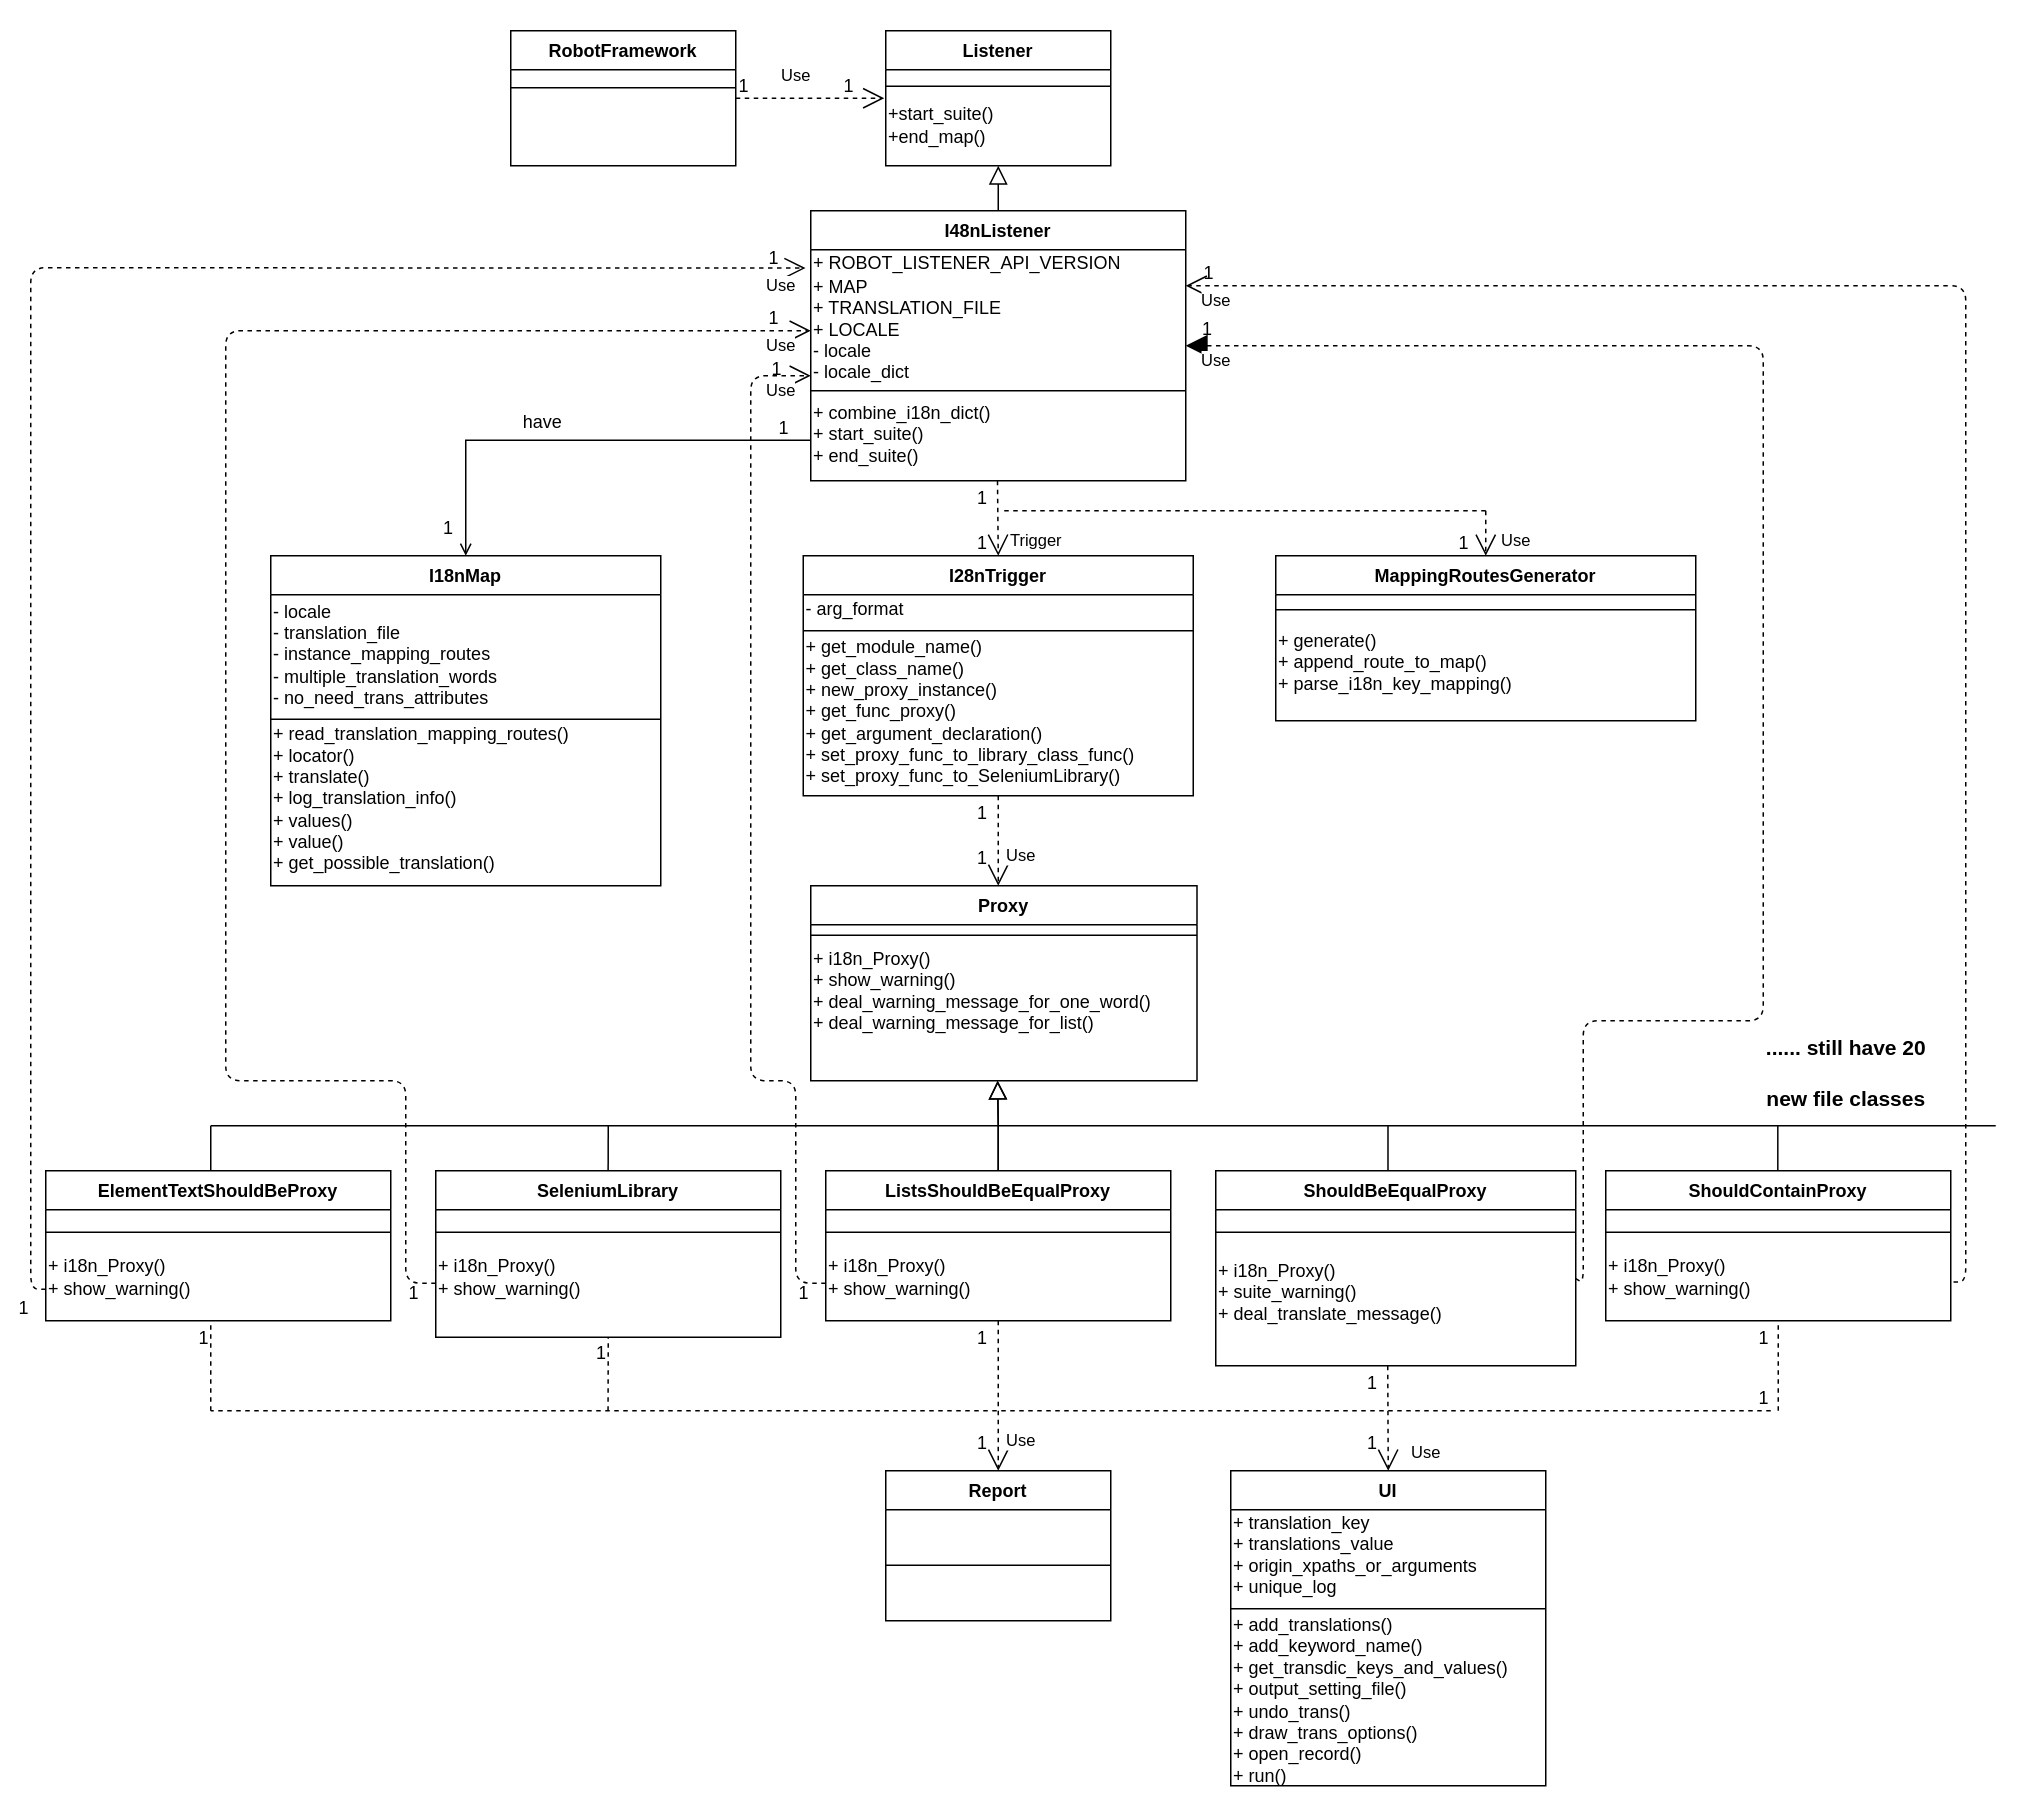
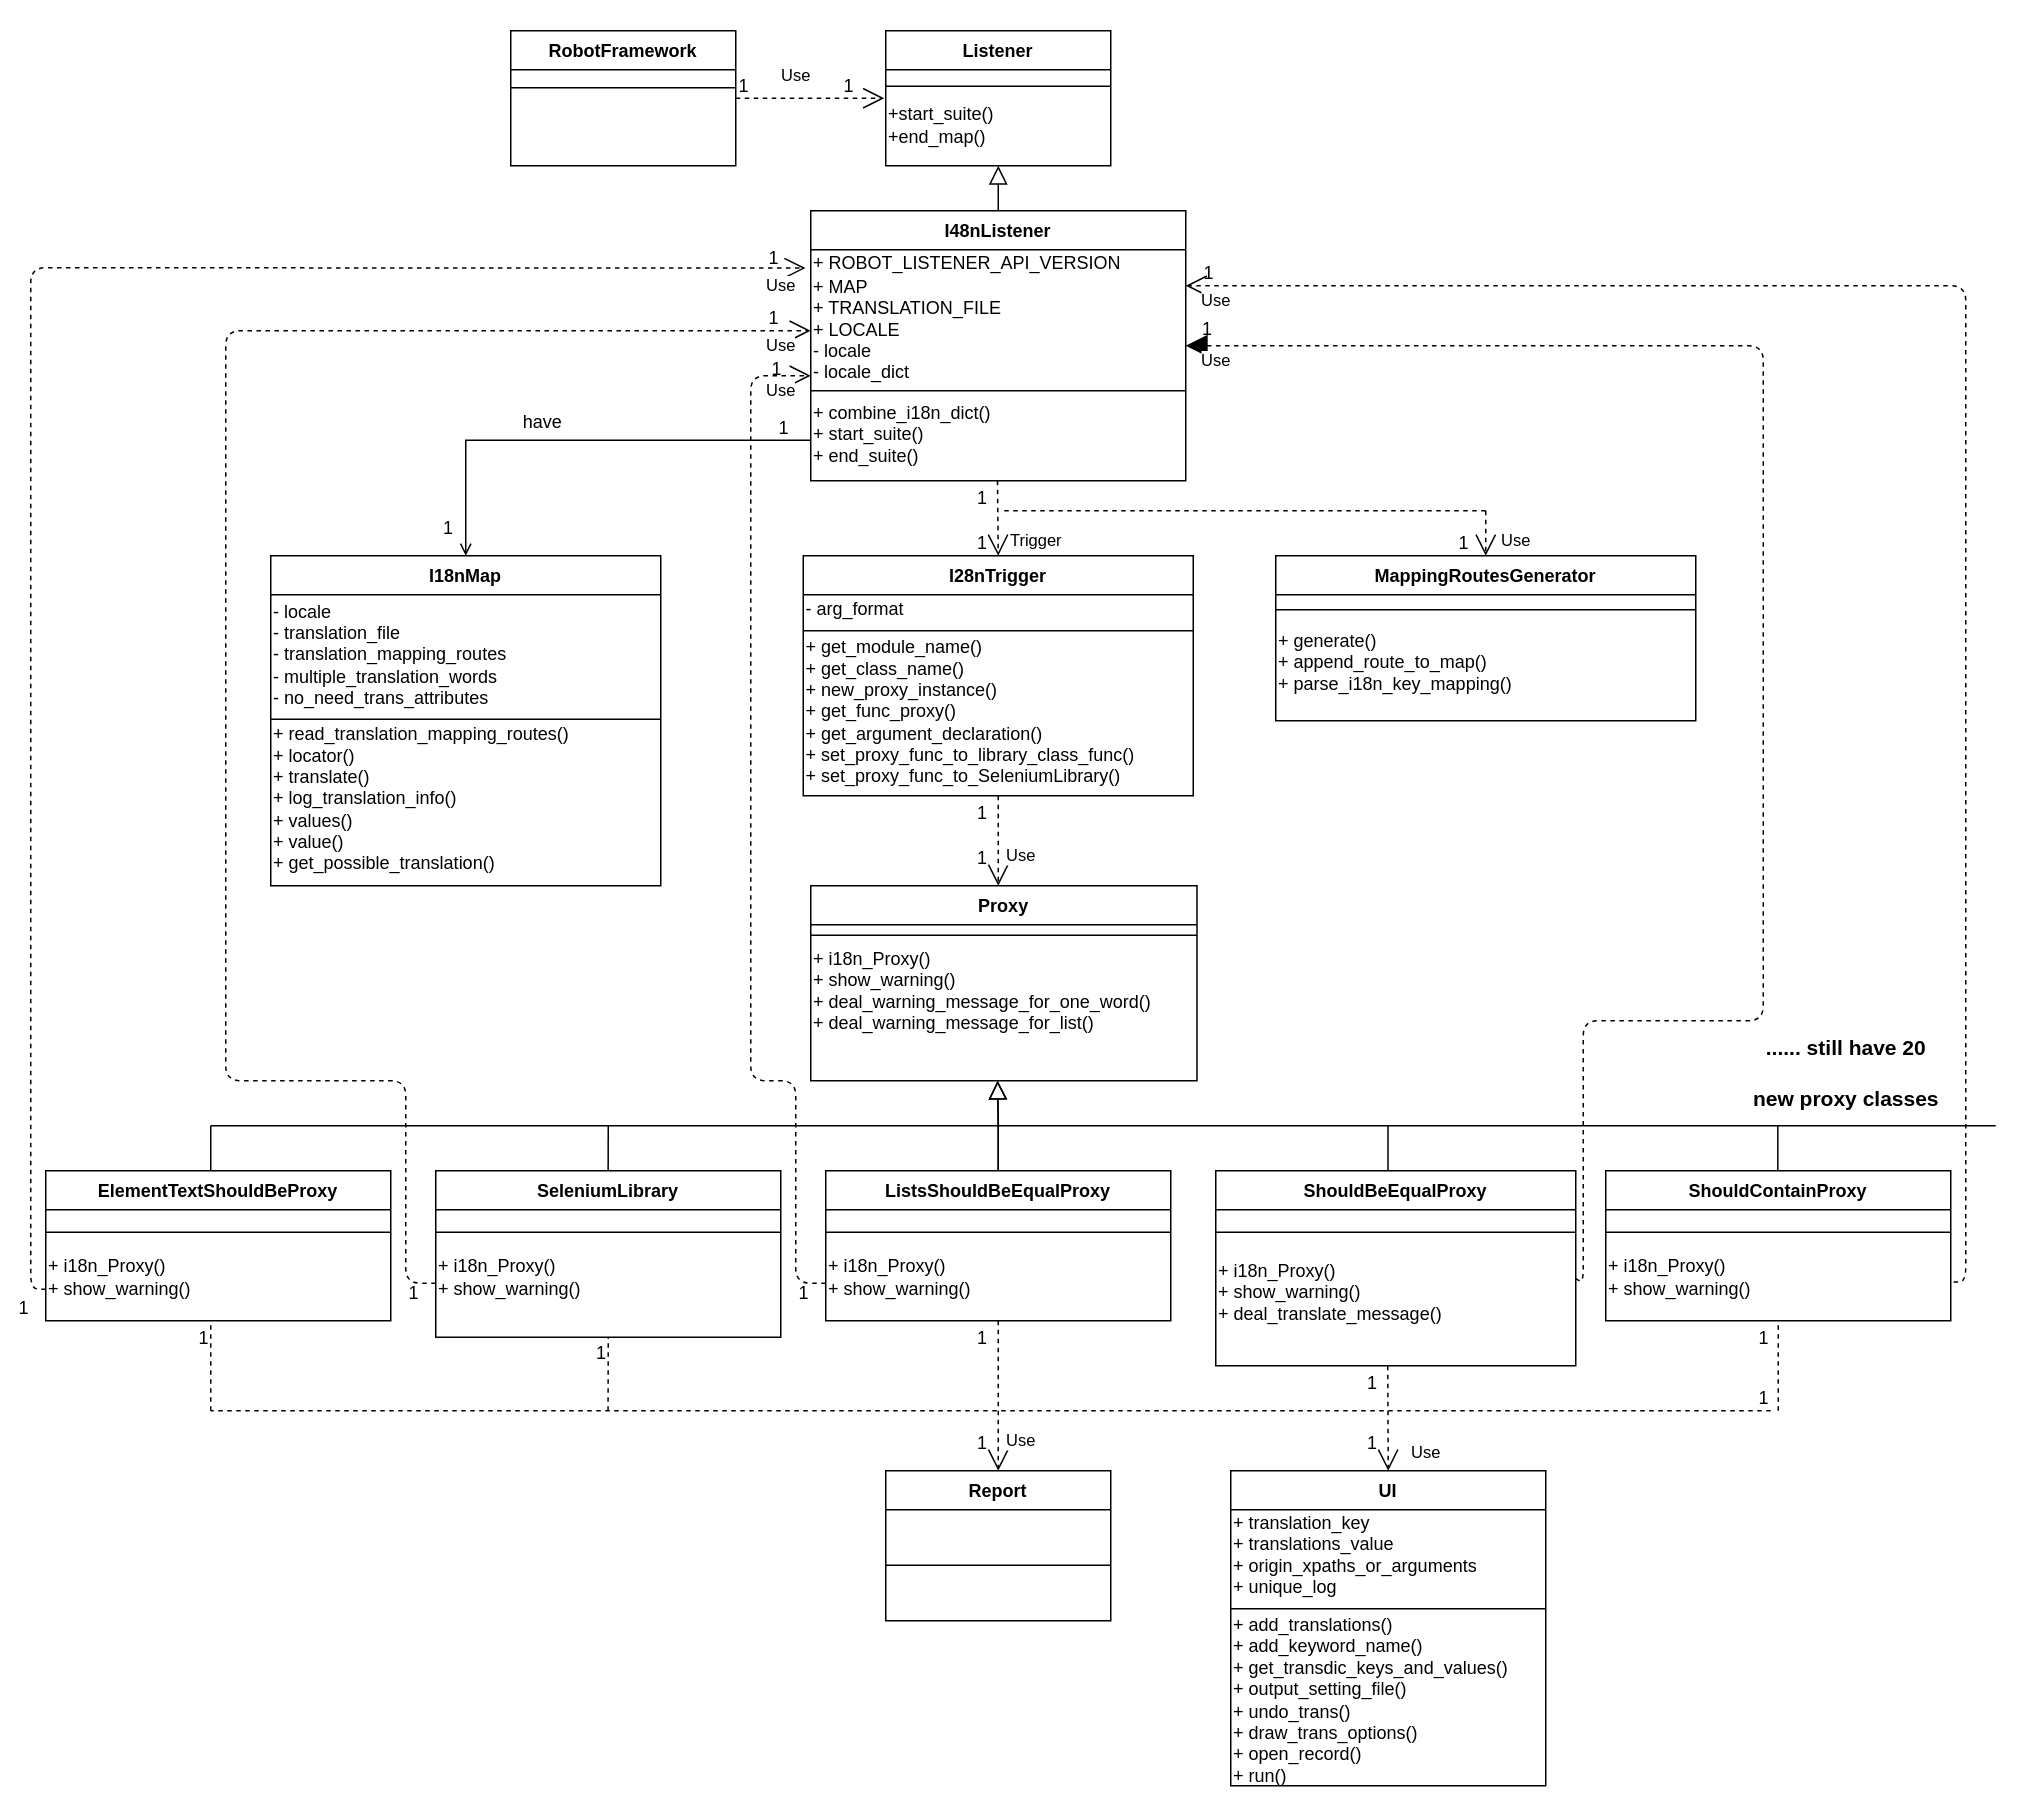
(401, 655) -> (406, 655)
(1847, 1073) -> (1847, 1073)
(1343, 1292) -> (1343, 1292)
